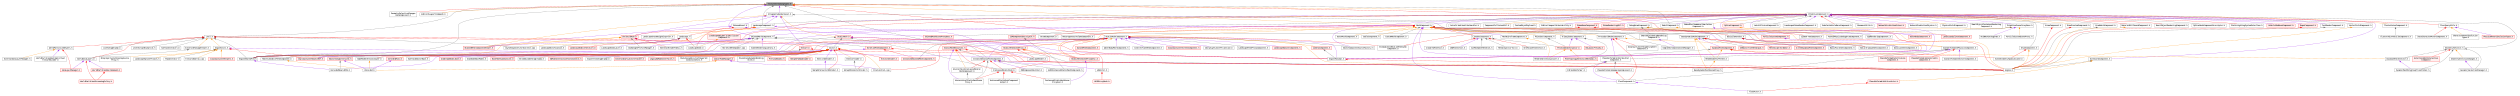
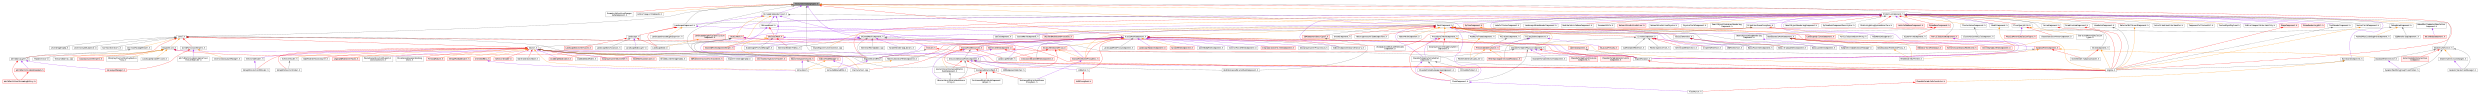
(1780, 48) -> (1962, 48)
(1712, 64) -> (1903, 54)
(369, 66) -> (663, 68)
